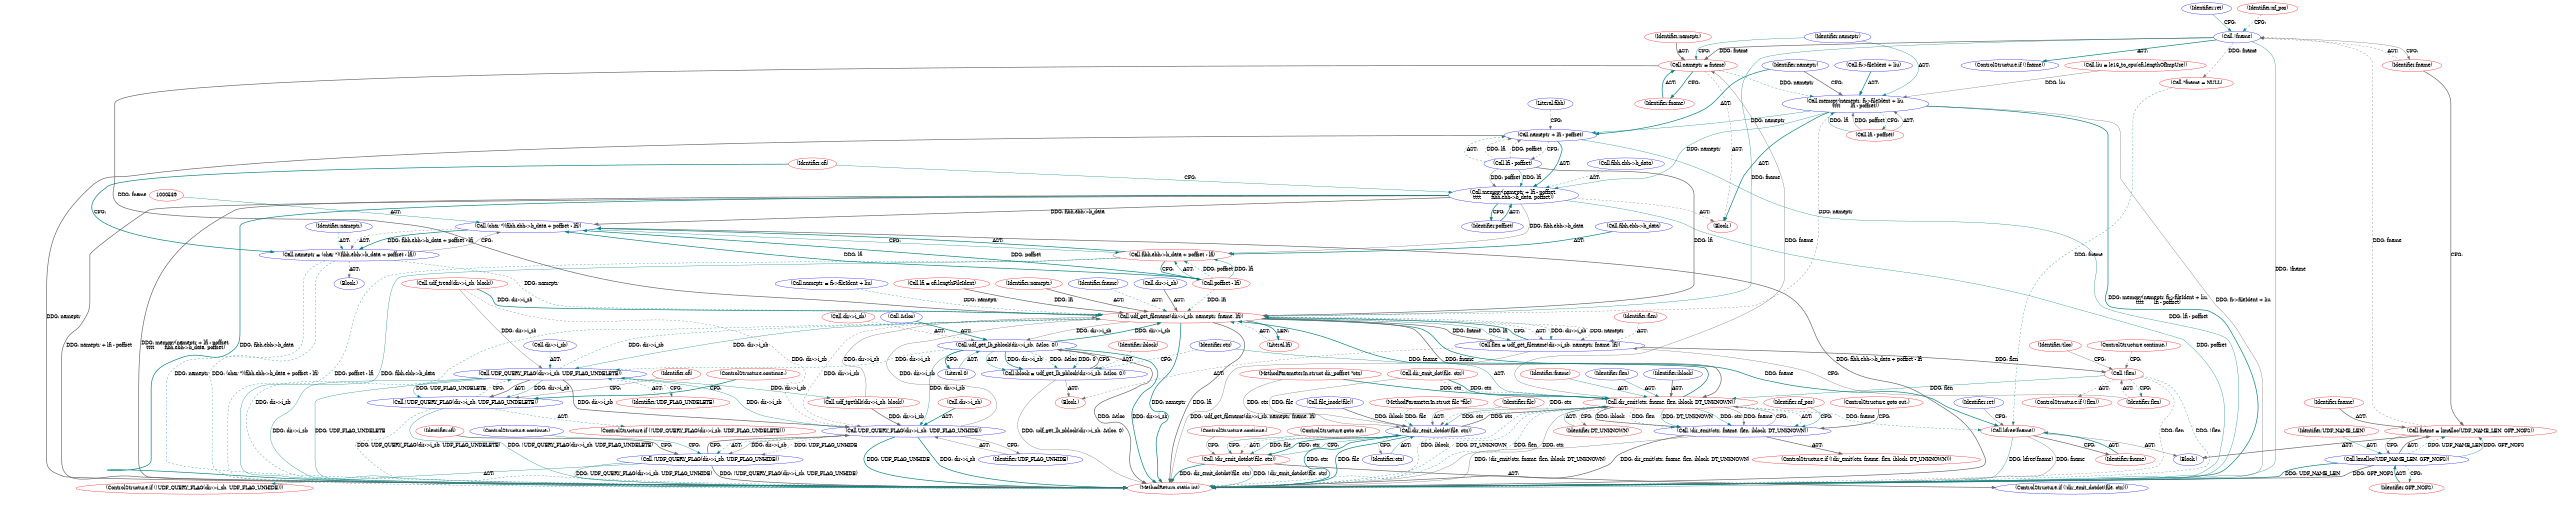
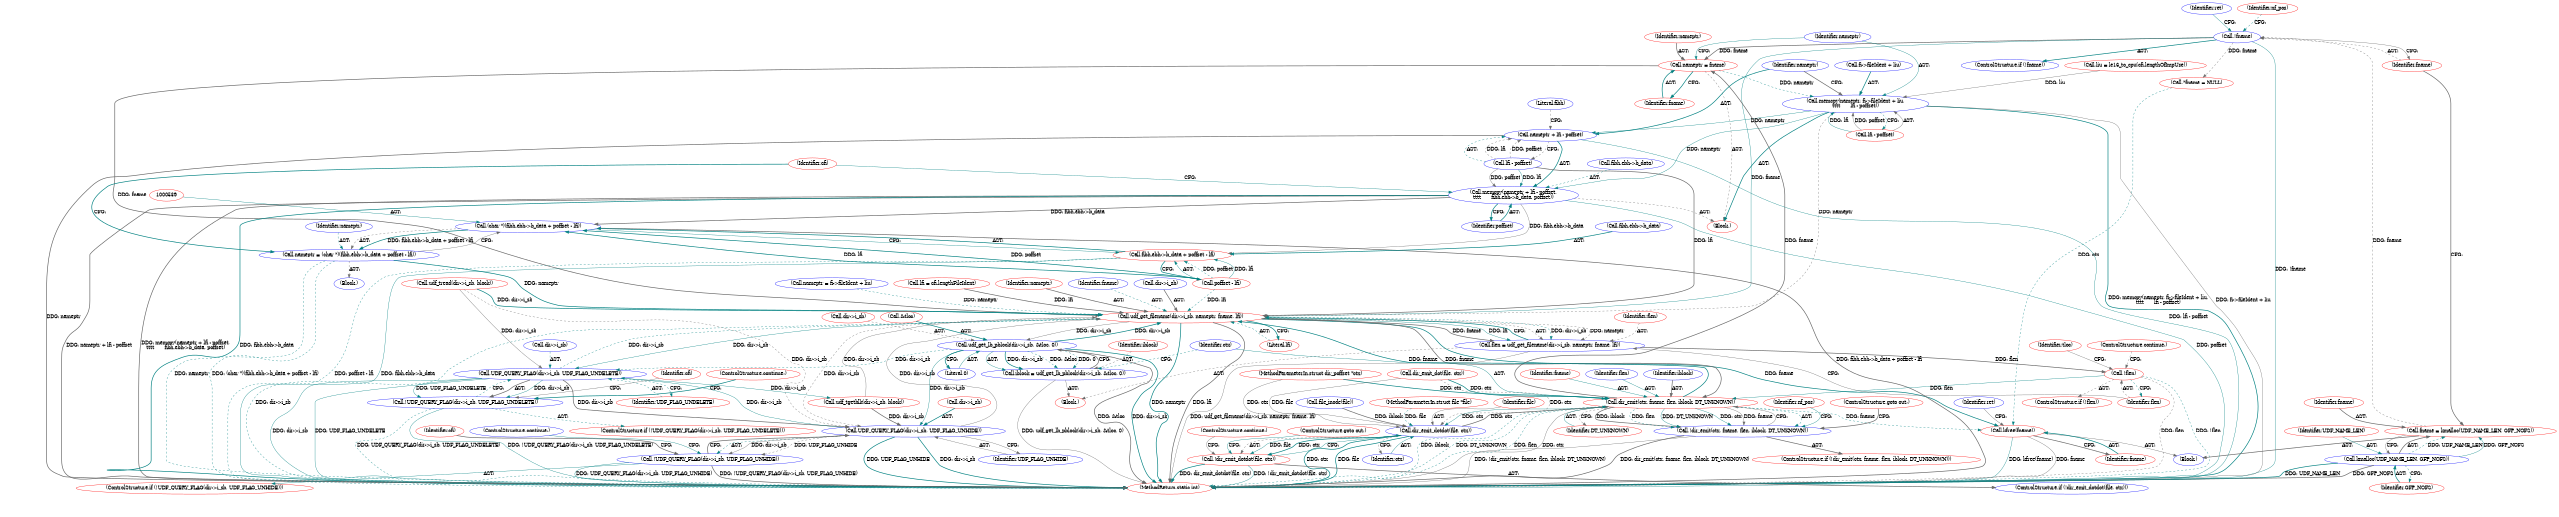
(2089, 255) -> (2089, 255)
(562, 306) -> (562, 306)
(901, 317) -> (901, 317)
(1713, 328) -> (1713, 328)
(1284, 331) -> (1284, 331)
